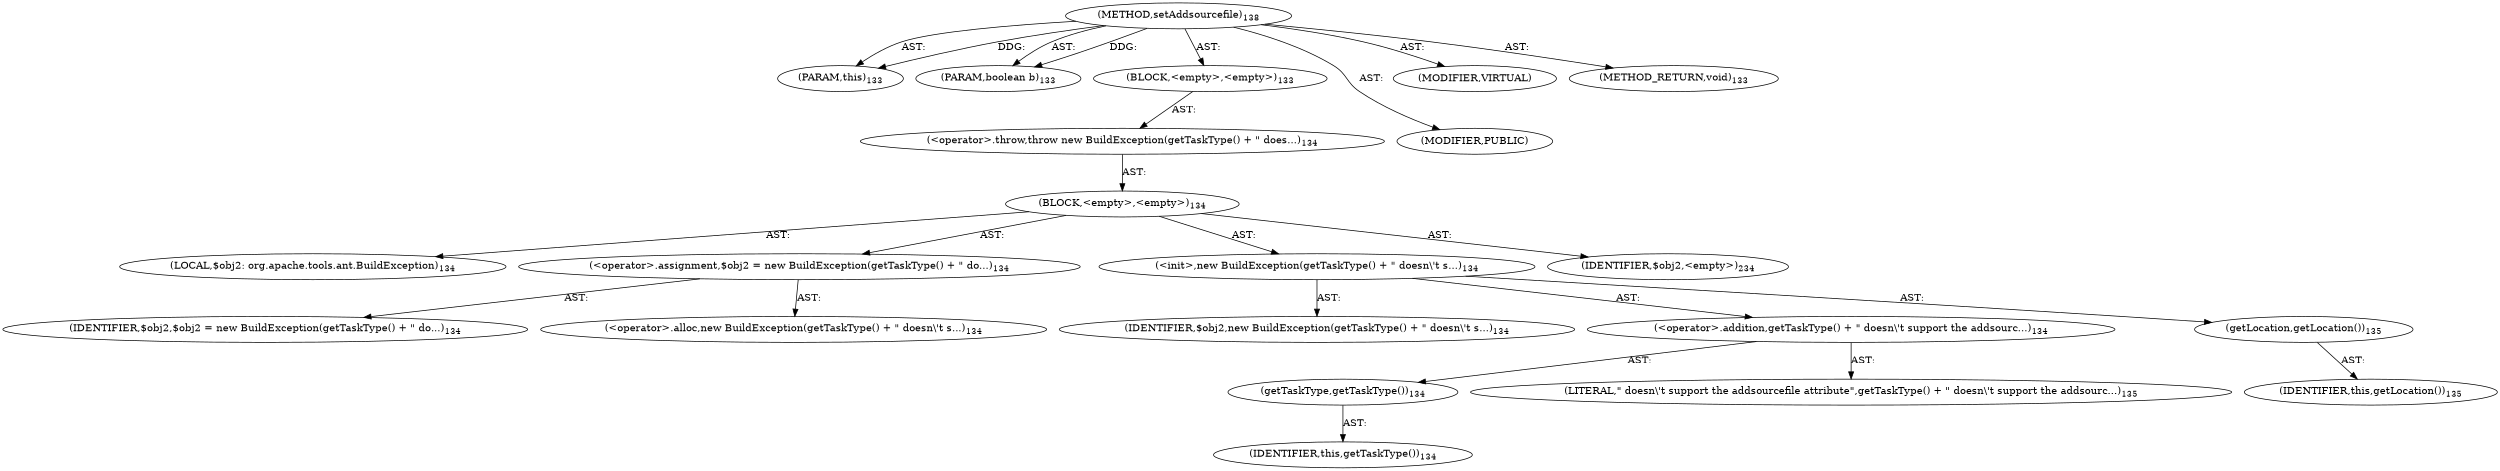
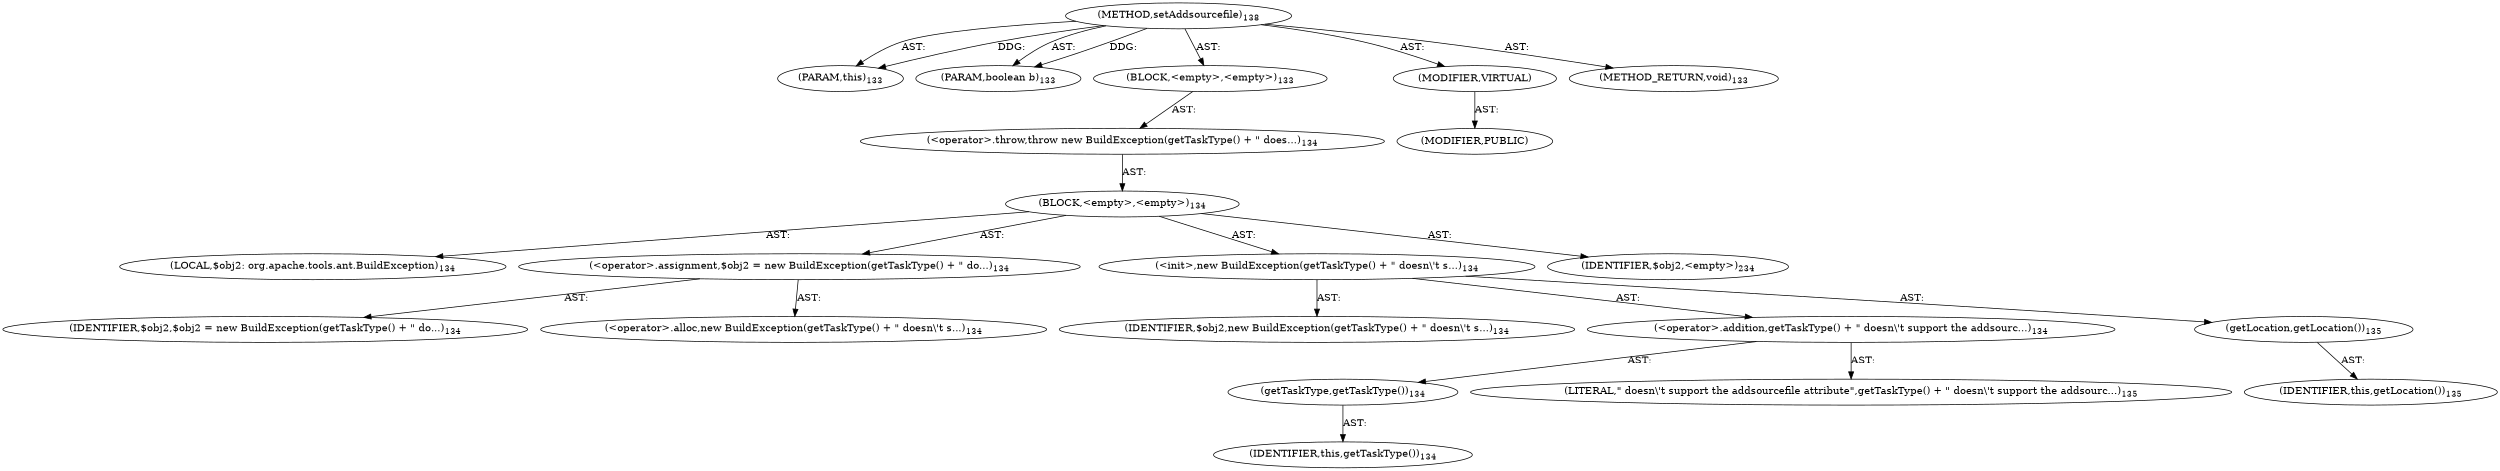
(1338, 69) -> (1475, 106)
